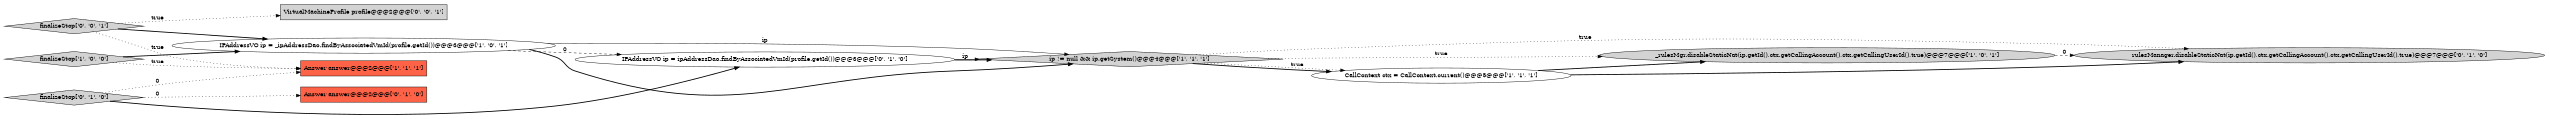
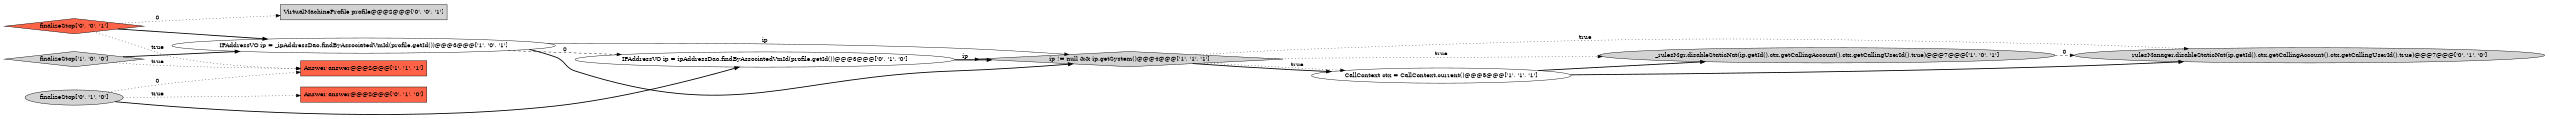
(158, 18) -> (158, 18)
(74, 26) -> (74, 26)
(158, 94) -> (158, 94)
(74, 98) -> (74, 98)
